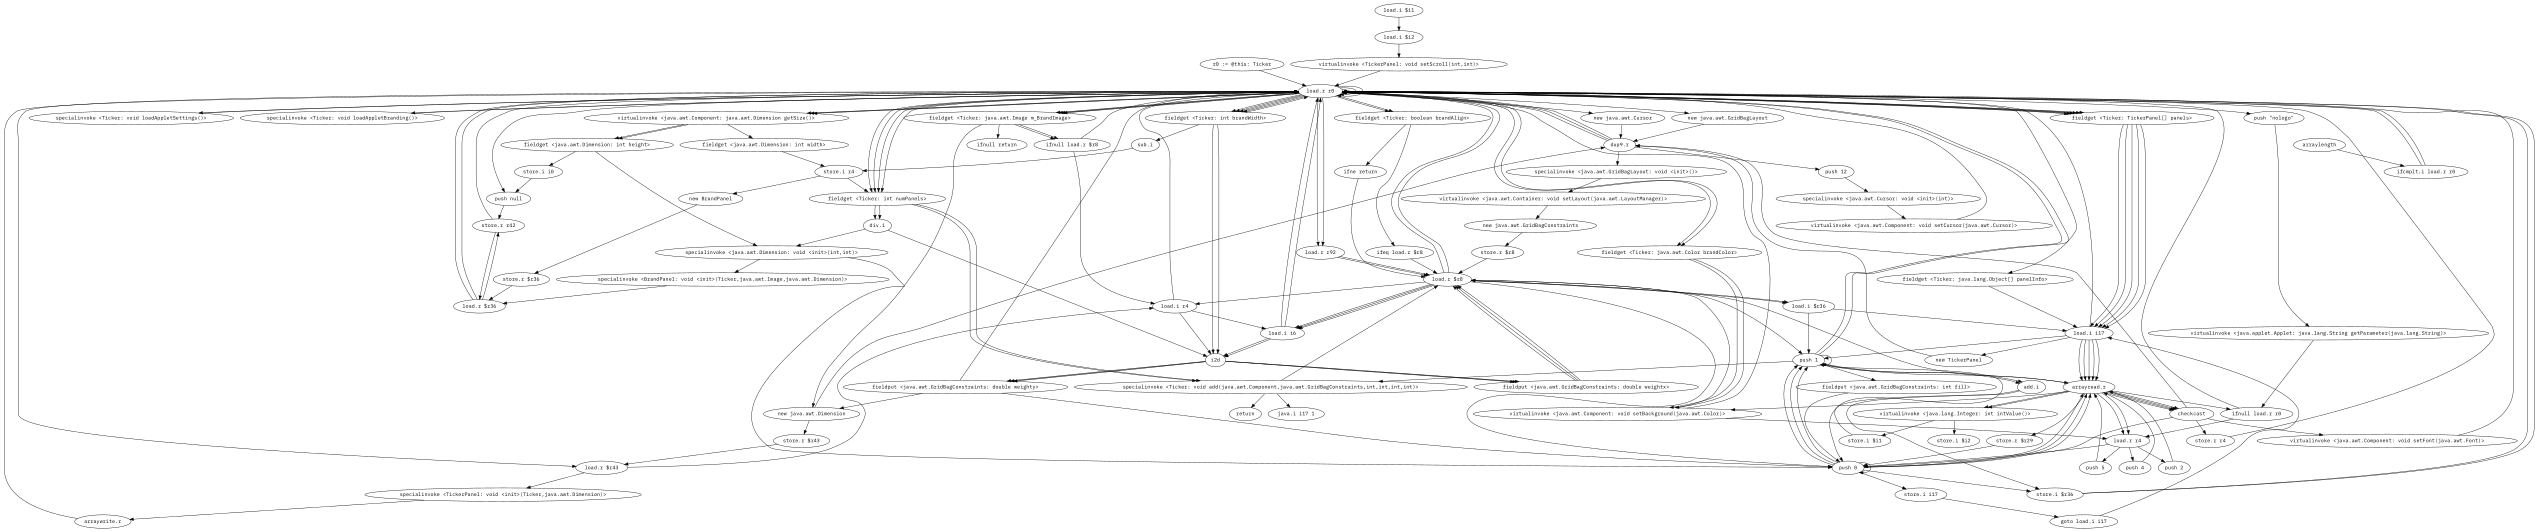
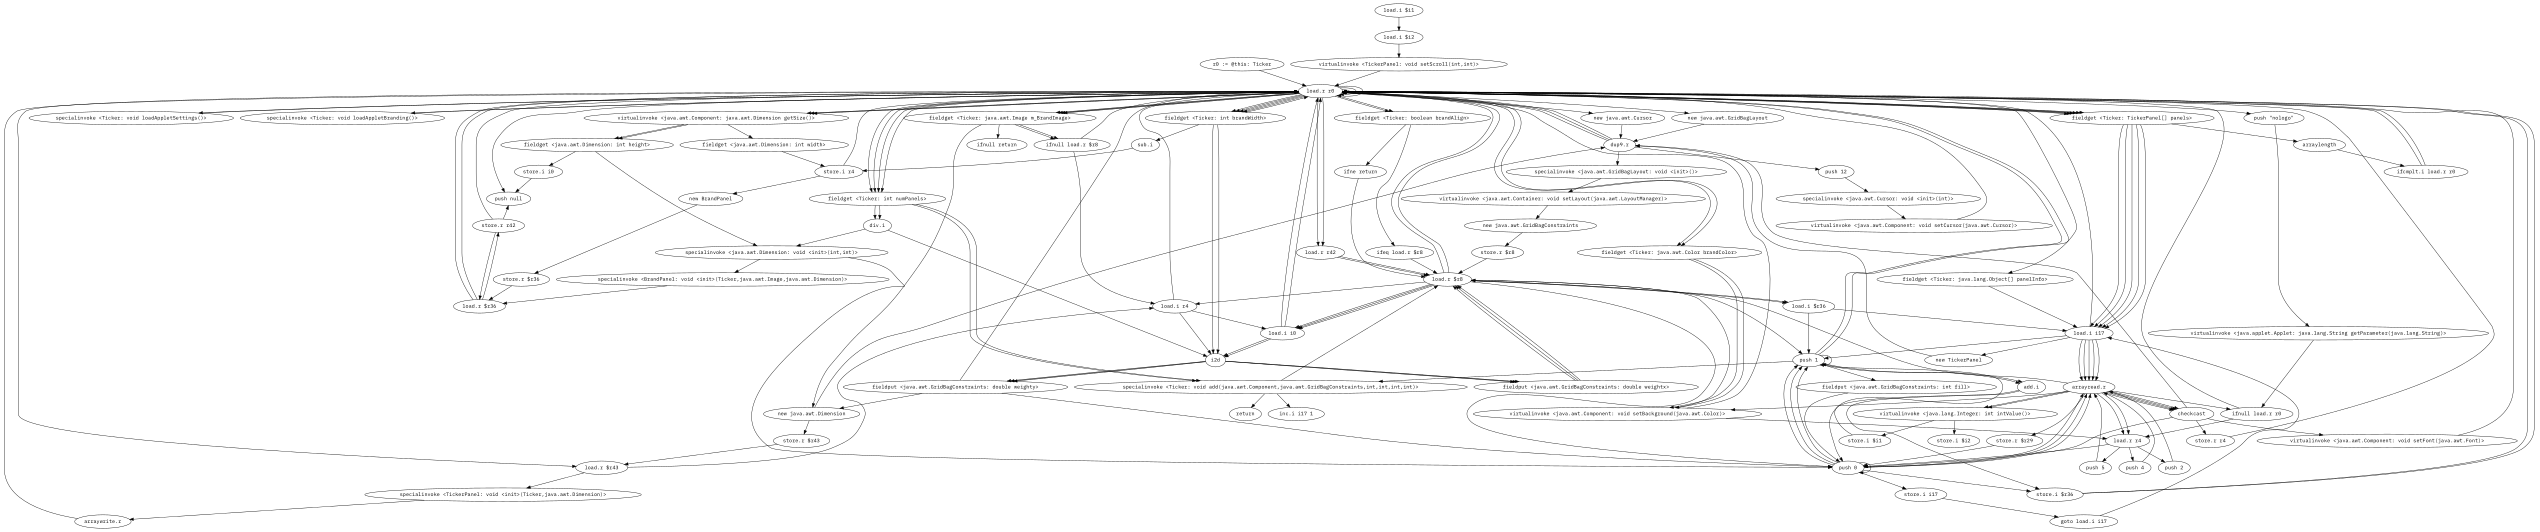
none -> (2233, 132)
(856, 184) -> (1051, 98)
(502, 210) -> (505, 214)
(1321, 253) -> (1321, 253)
(1282, 333) -> (1282, 333)
(1943, 375) -> none
(1296, 414) -> (1296, 414)
